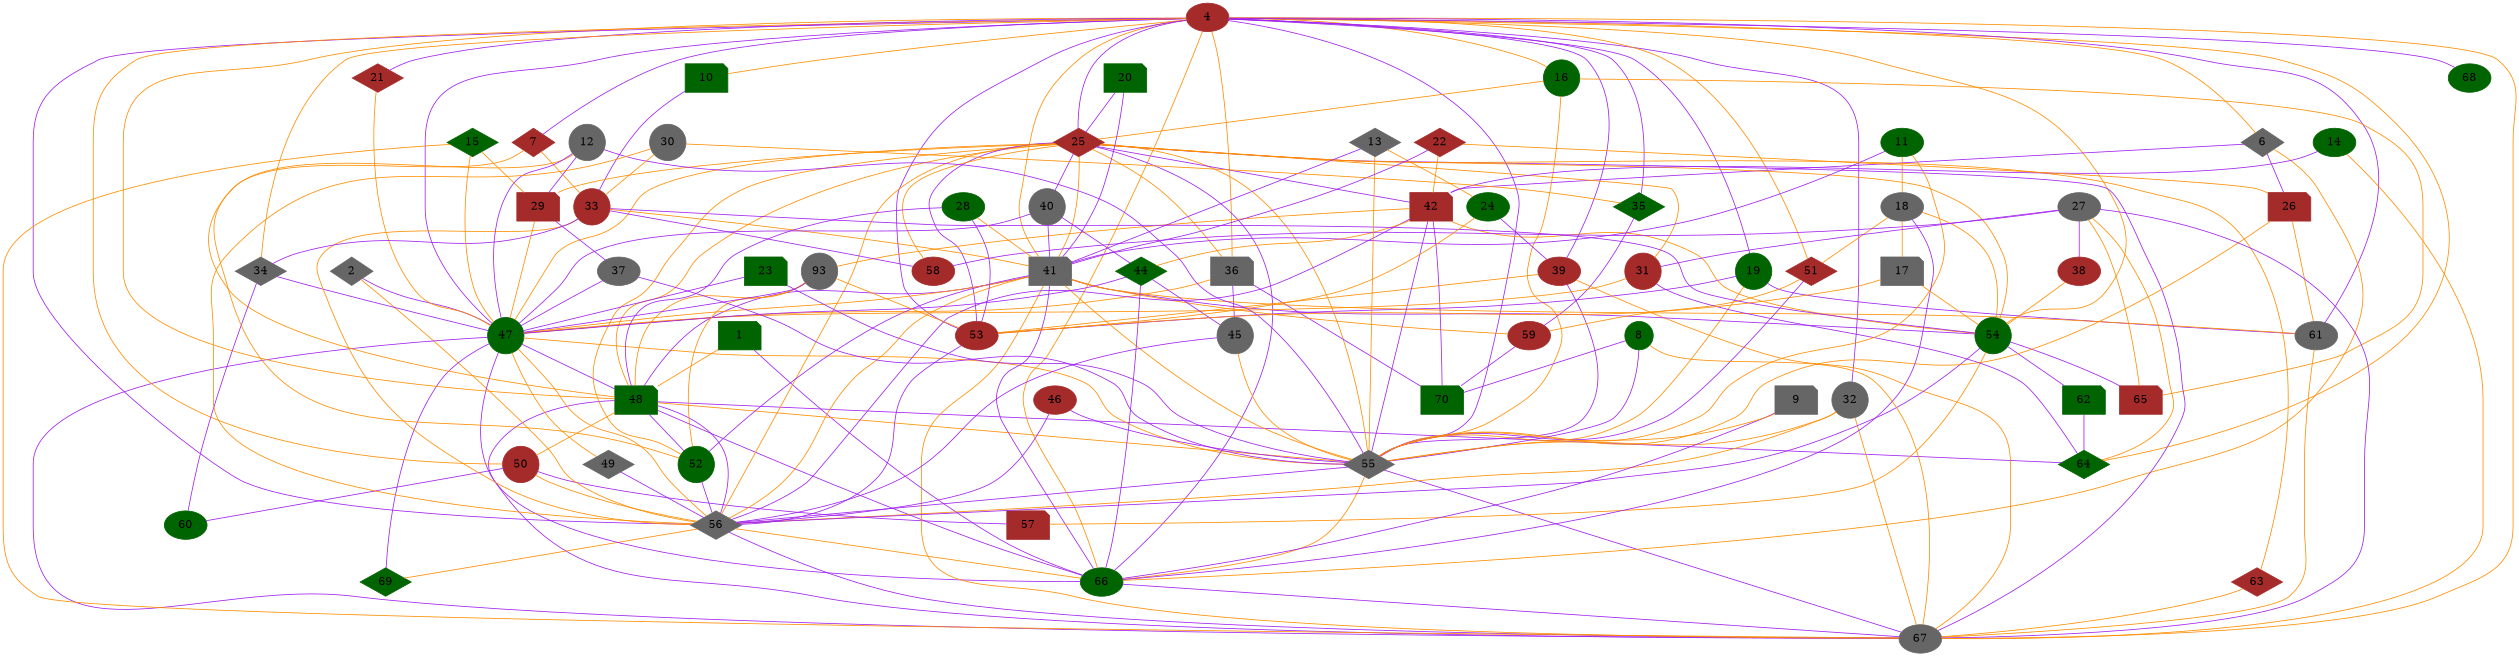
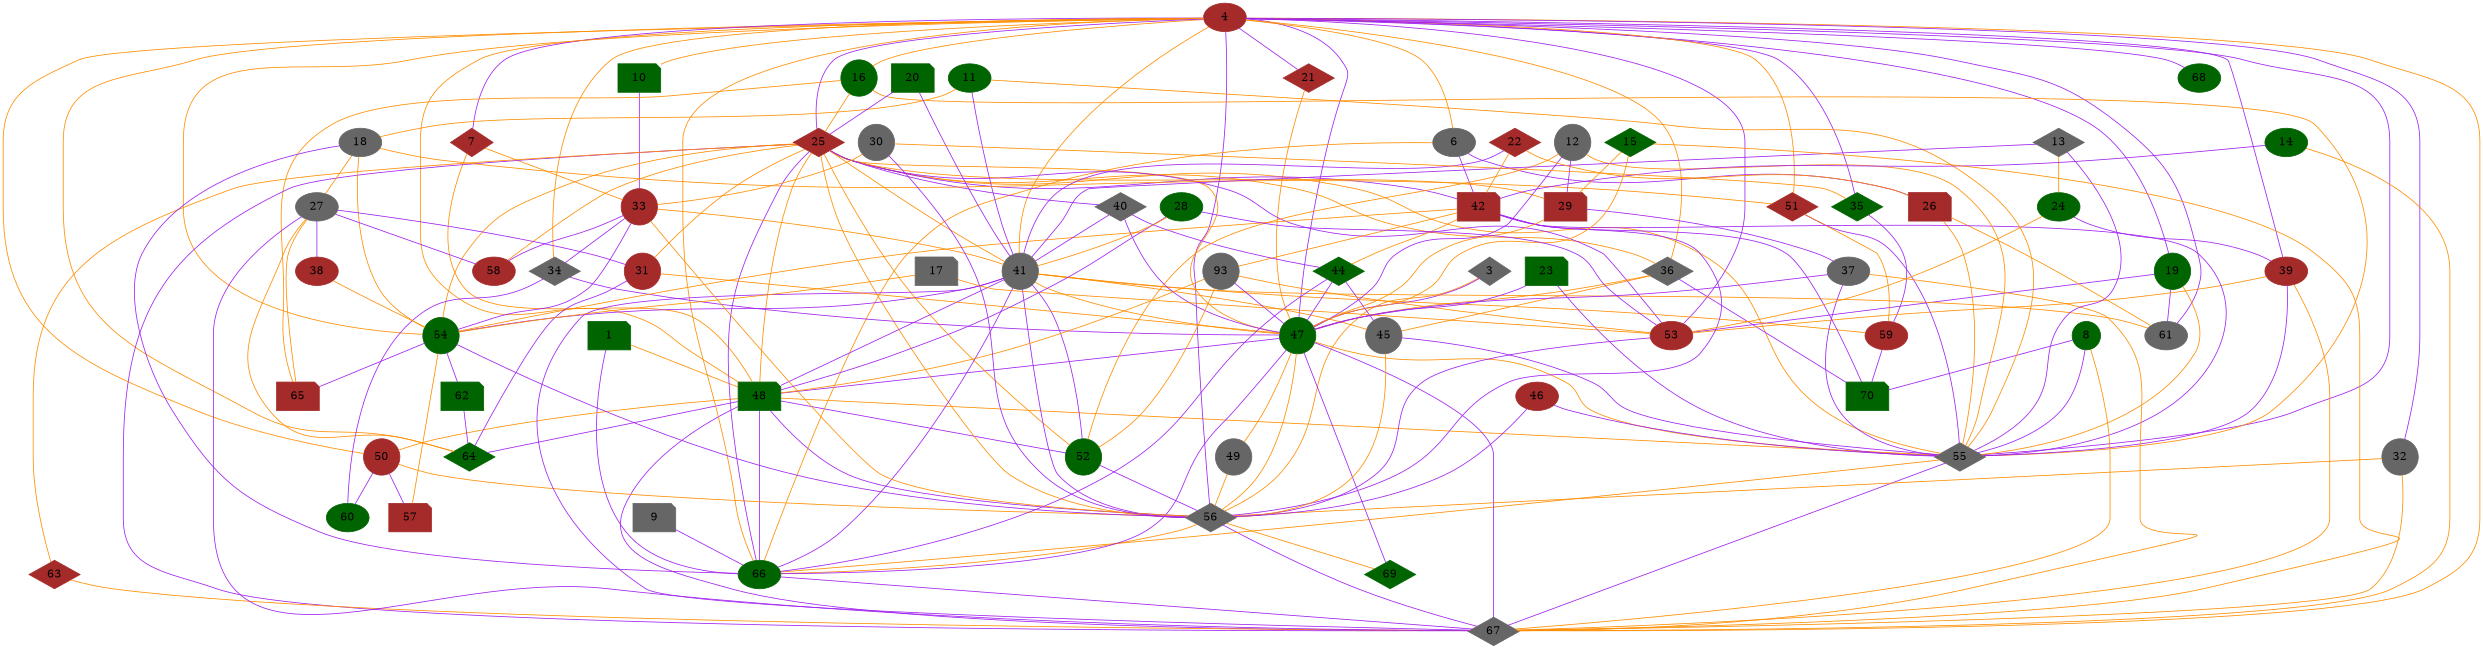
(2263, 142) -> (1454, 142)
(1038, 180) -> (1911, 171)
(1047, 207) -> (1121, 207)
(1902, 239) -> (343, 168)
(352, 271) -> (1490, 271)
(1050, 271) -> (1020, 271)
(1232, 271) -> (1667, 271)
(1234, 302) -> (1526, 303)
(1371, 333) -> (2060, 325)
(213, 358) -> (997, 395)
(859, 373) -> (1047, 443)
(1198, 391) -> (1187, 293)
(981, 411) -> (1358, 470)
(1273, 423) -> (1663, 420)
(1582, 441) -> none
(1716, 443) -> none
(609, 464) -> (1234, 457)
(654, 490) -> (1221, 490)
(1058, 493) -> none
(2242, 611) -> (2114, 556)
(1250, 619) -> (586, 536)
(1920, 639) -> (1494, 631)
